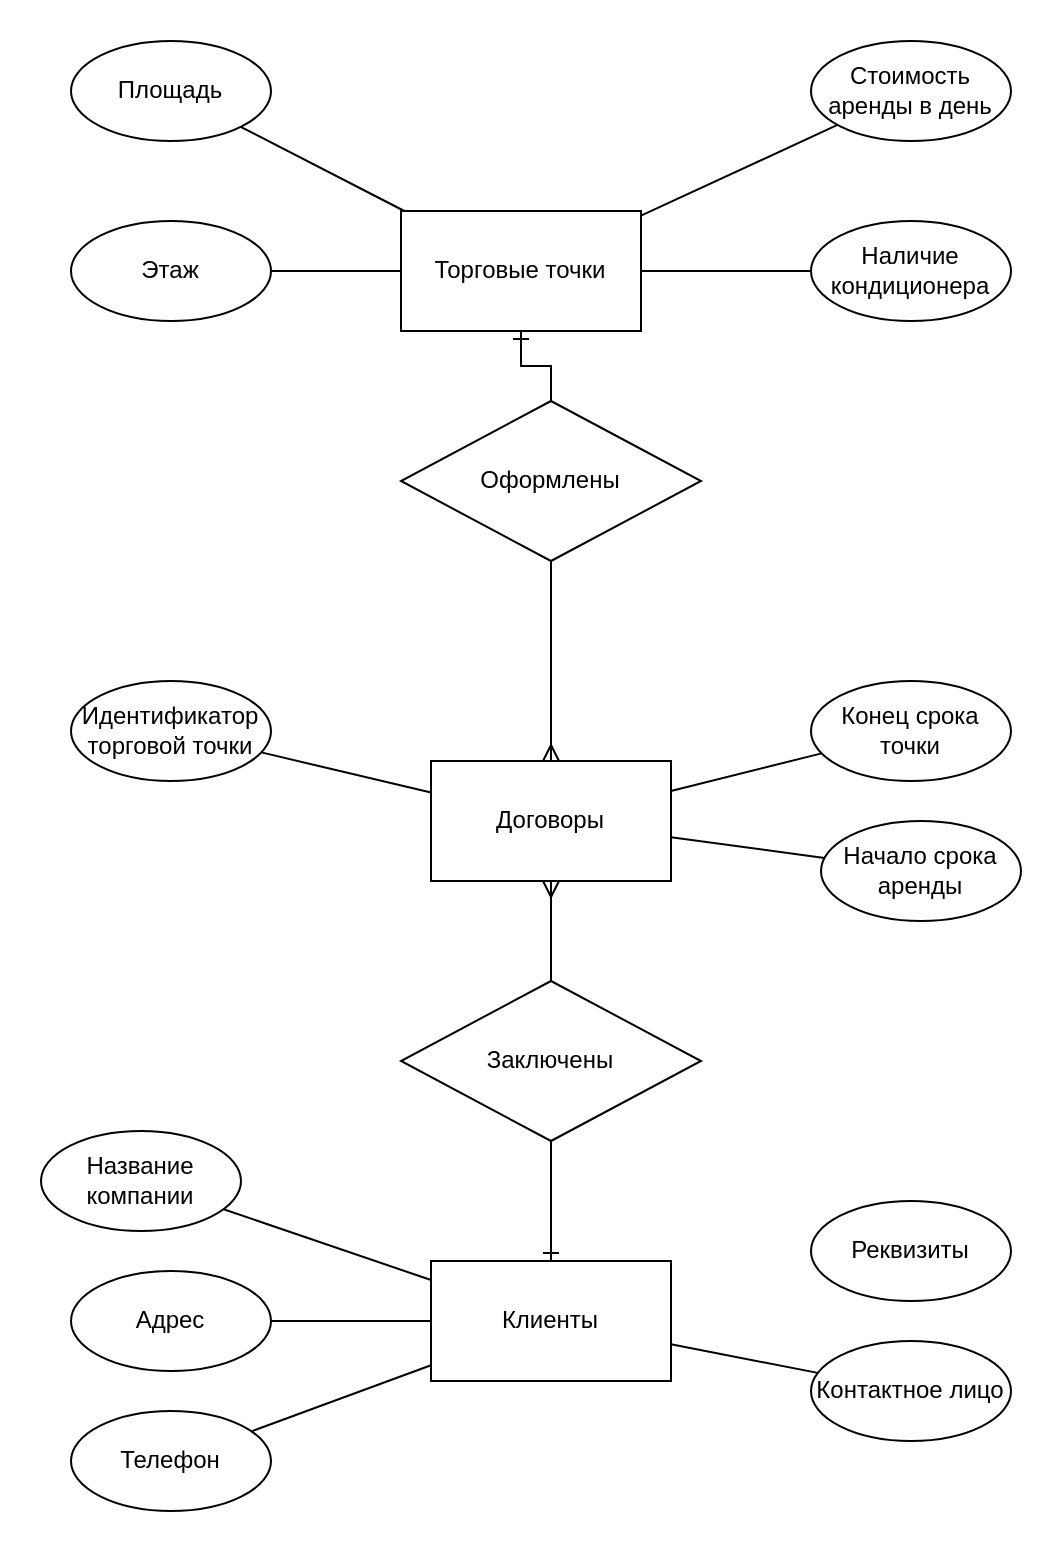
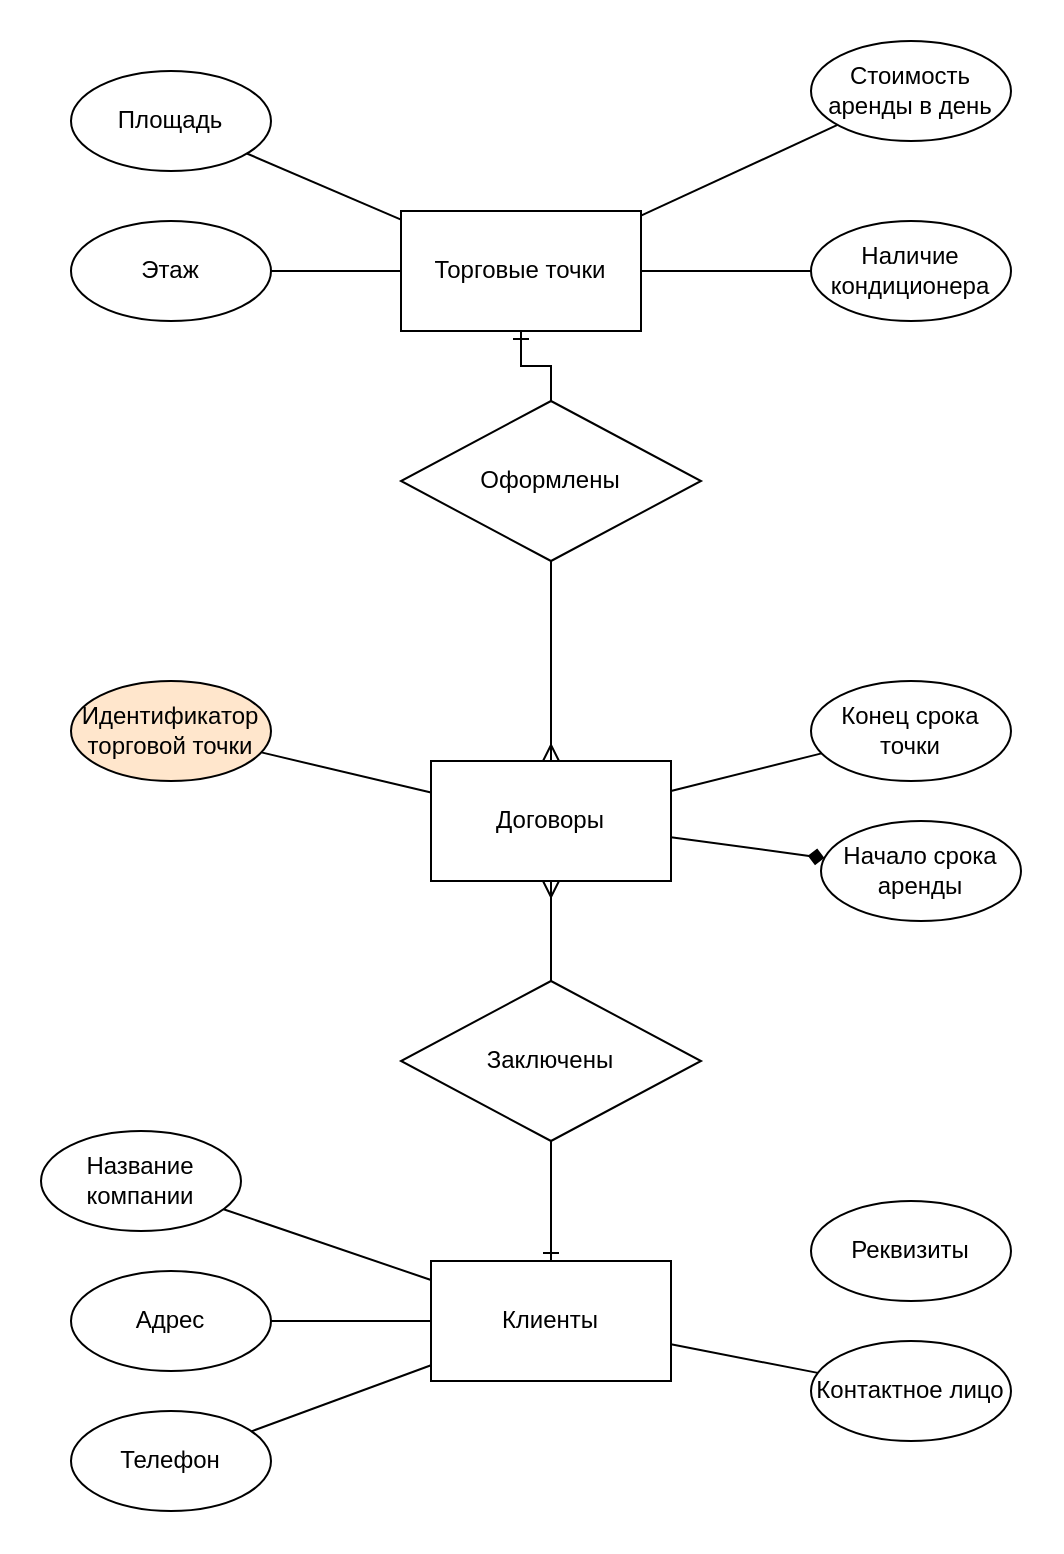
(171, 91) -> (171, 121)
(171, 731) -> (171, 731)
(815, 857) -> (808, 856)
